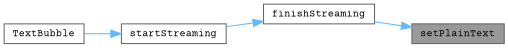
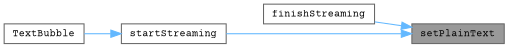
(240, 25) -> (314, 34)
